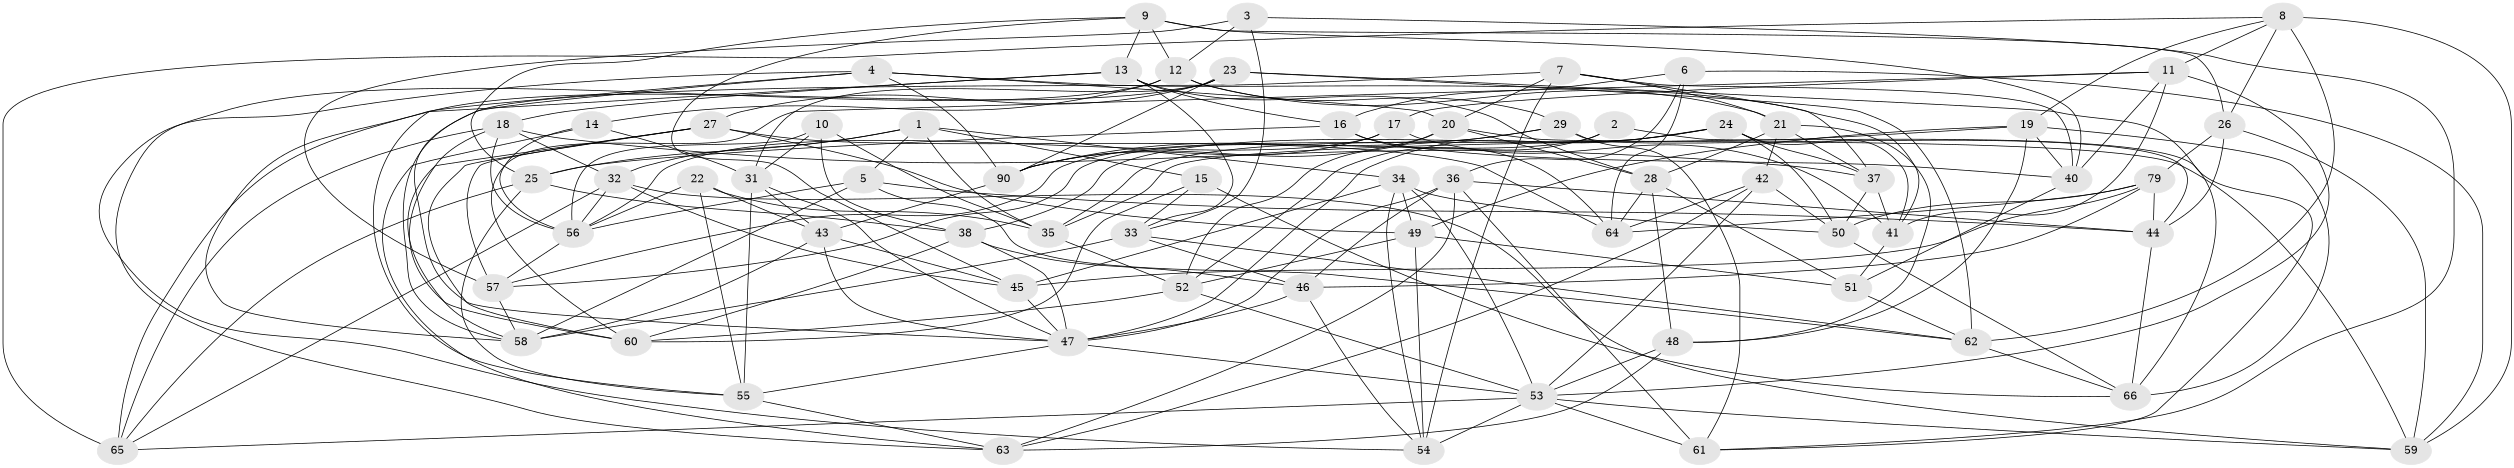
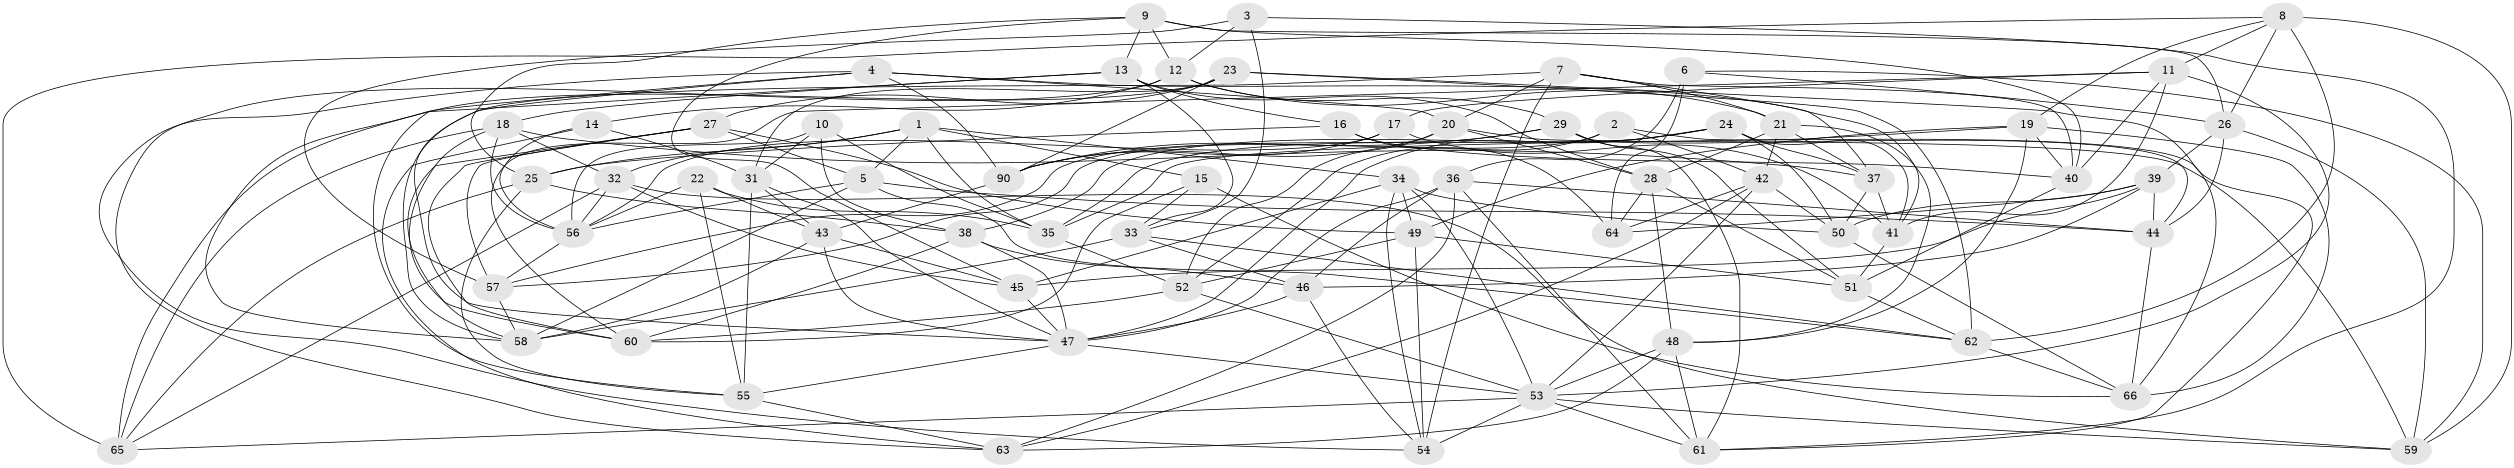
(1509, 91) -> (2068, 104)
(1171, 144) -> (787, 152)
none -> (1690, 151)
none -> (1721, 179)
(2155, 179) -> (2155, 179)
none -> (1686, 397)
